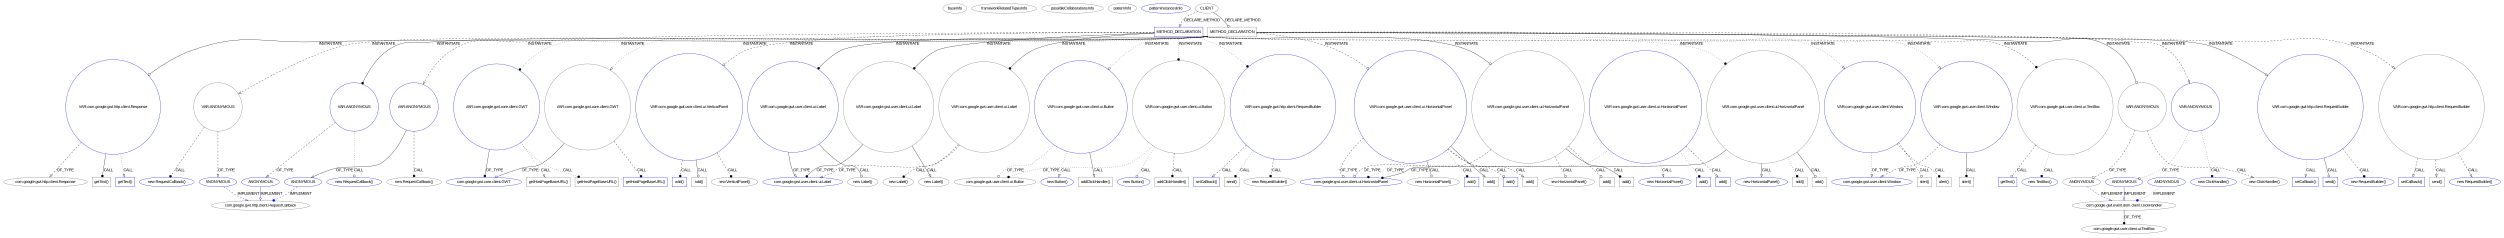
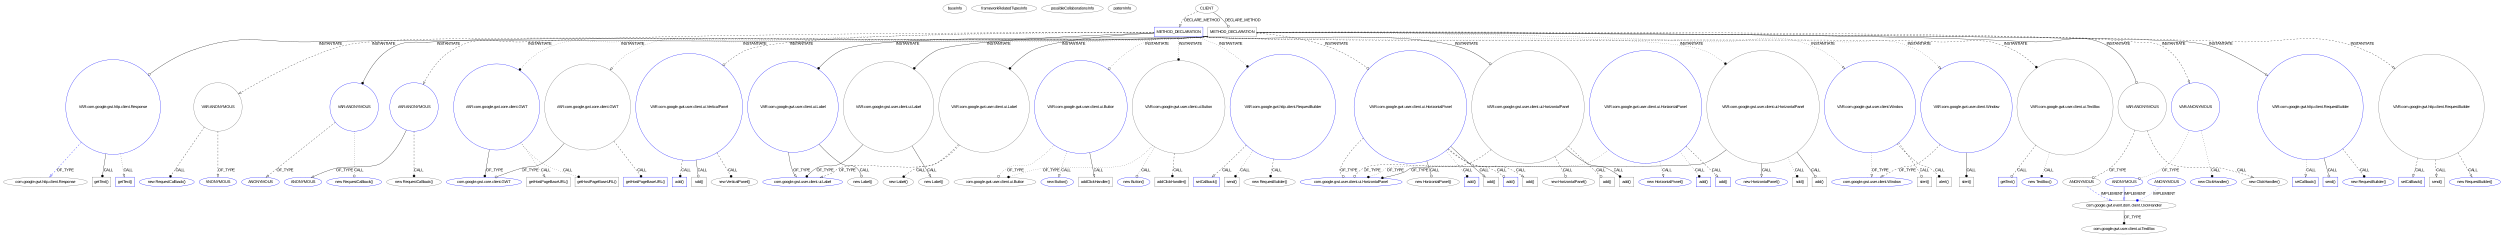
(1166, 8) -> none
(66, 159) -> (66, 159)
(260, 206) -> none
